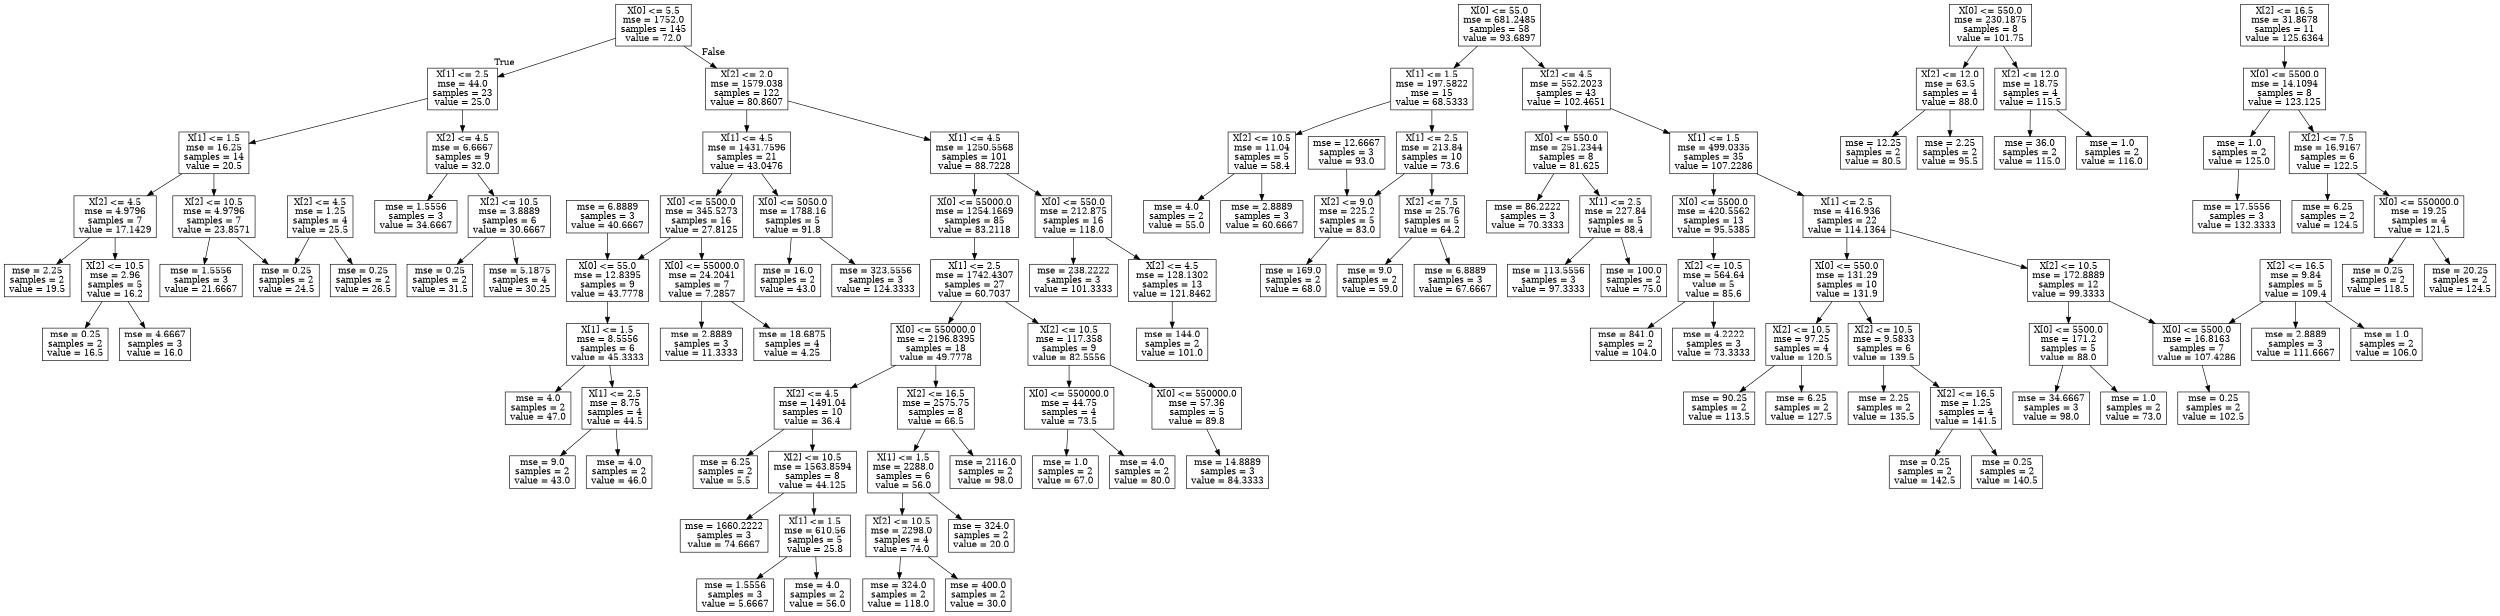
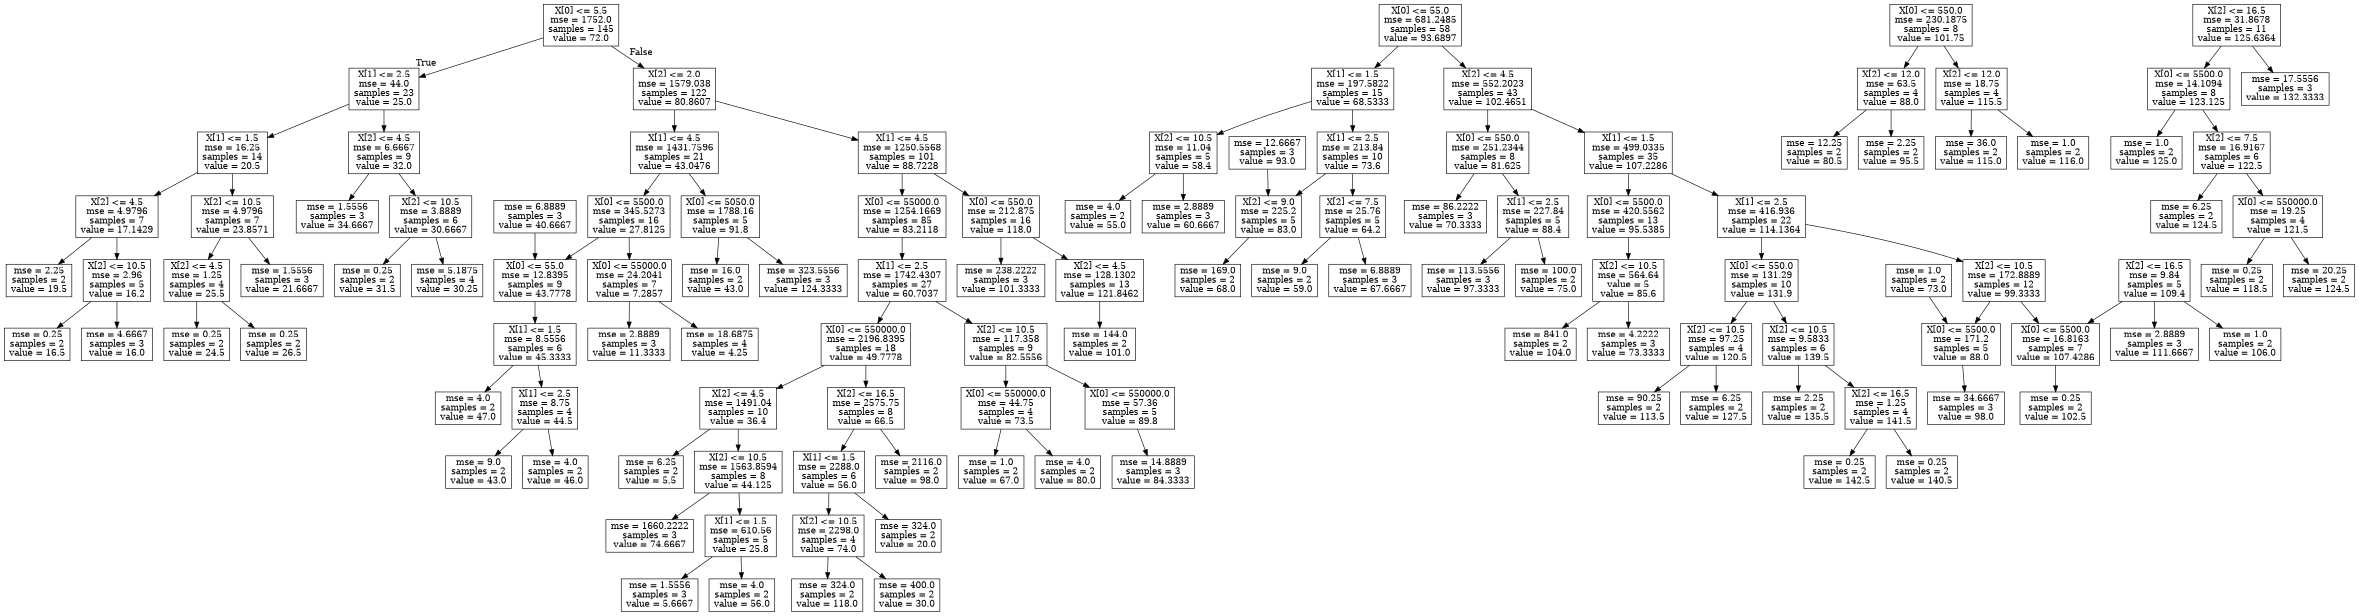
(1432, 89) -> (1353, 89)
(2238, 182) -> (2261, 57)
(250, 249) -> (216, 246)
(2101, 376) -> (1937, 308)
